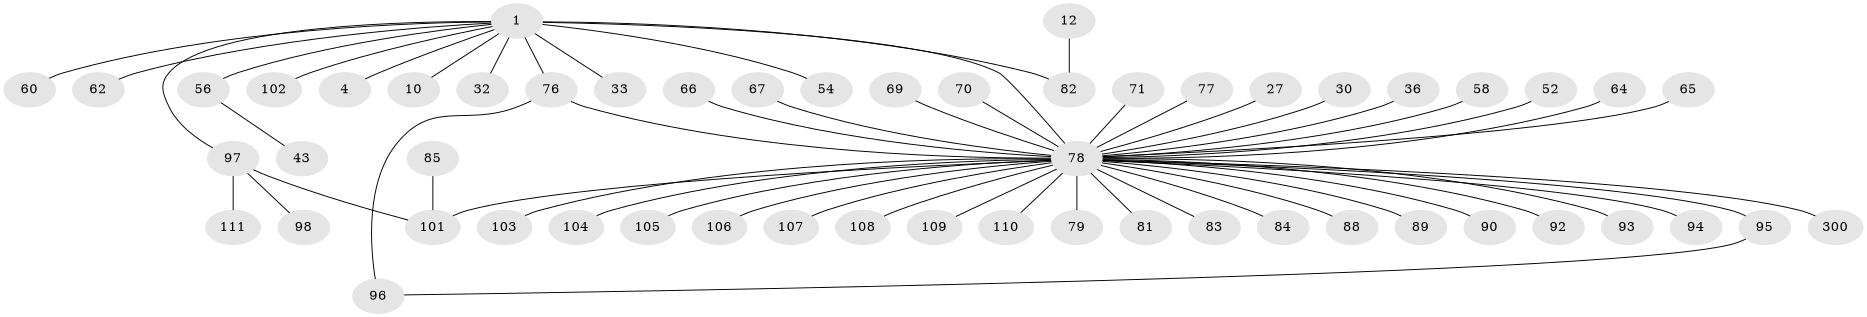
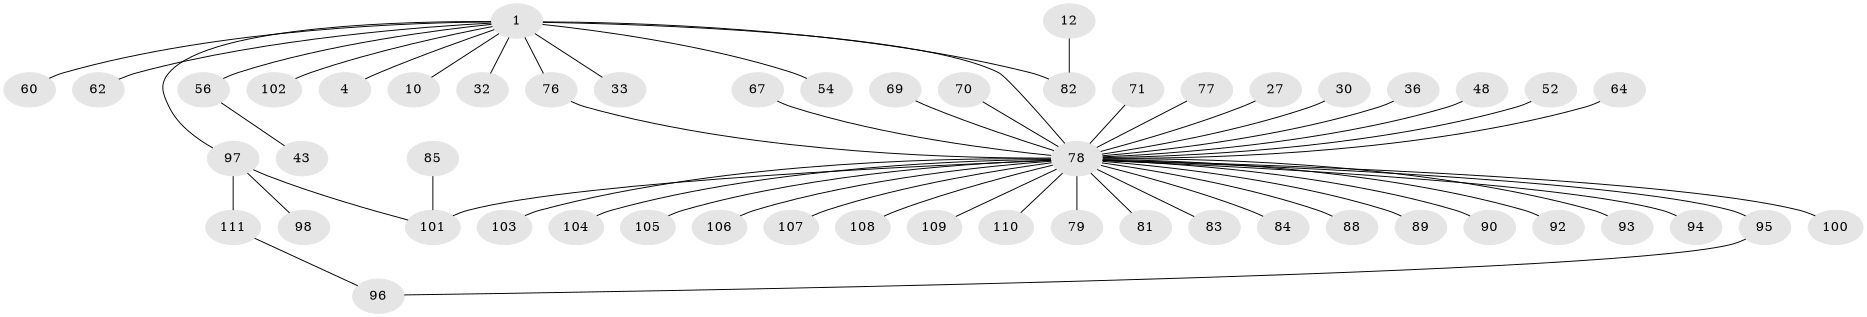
(689, 90) -> none
(1482, 90) -> (1482, 90)
(1688, 90) -> none
(398, 142) -> (306, 262)
(1836, 227) -> (1836, 227)
